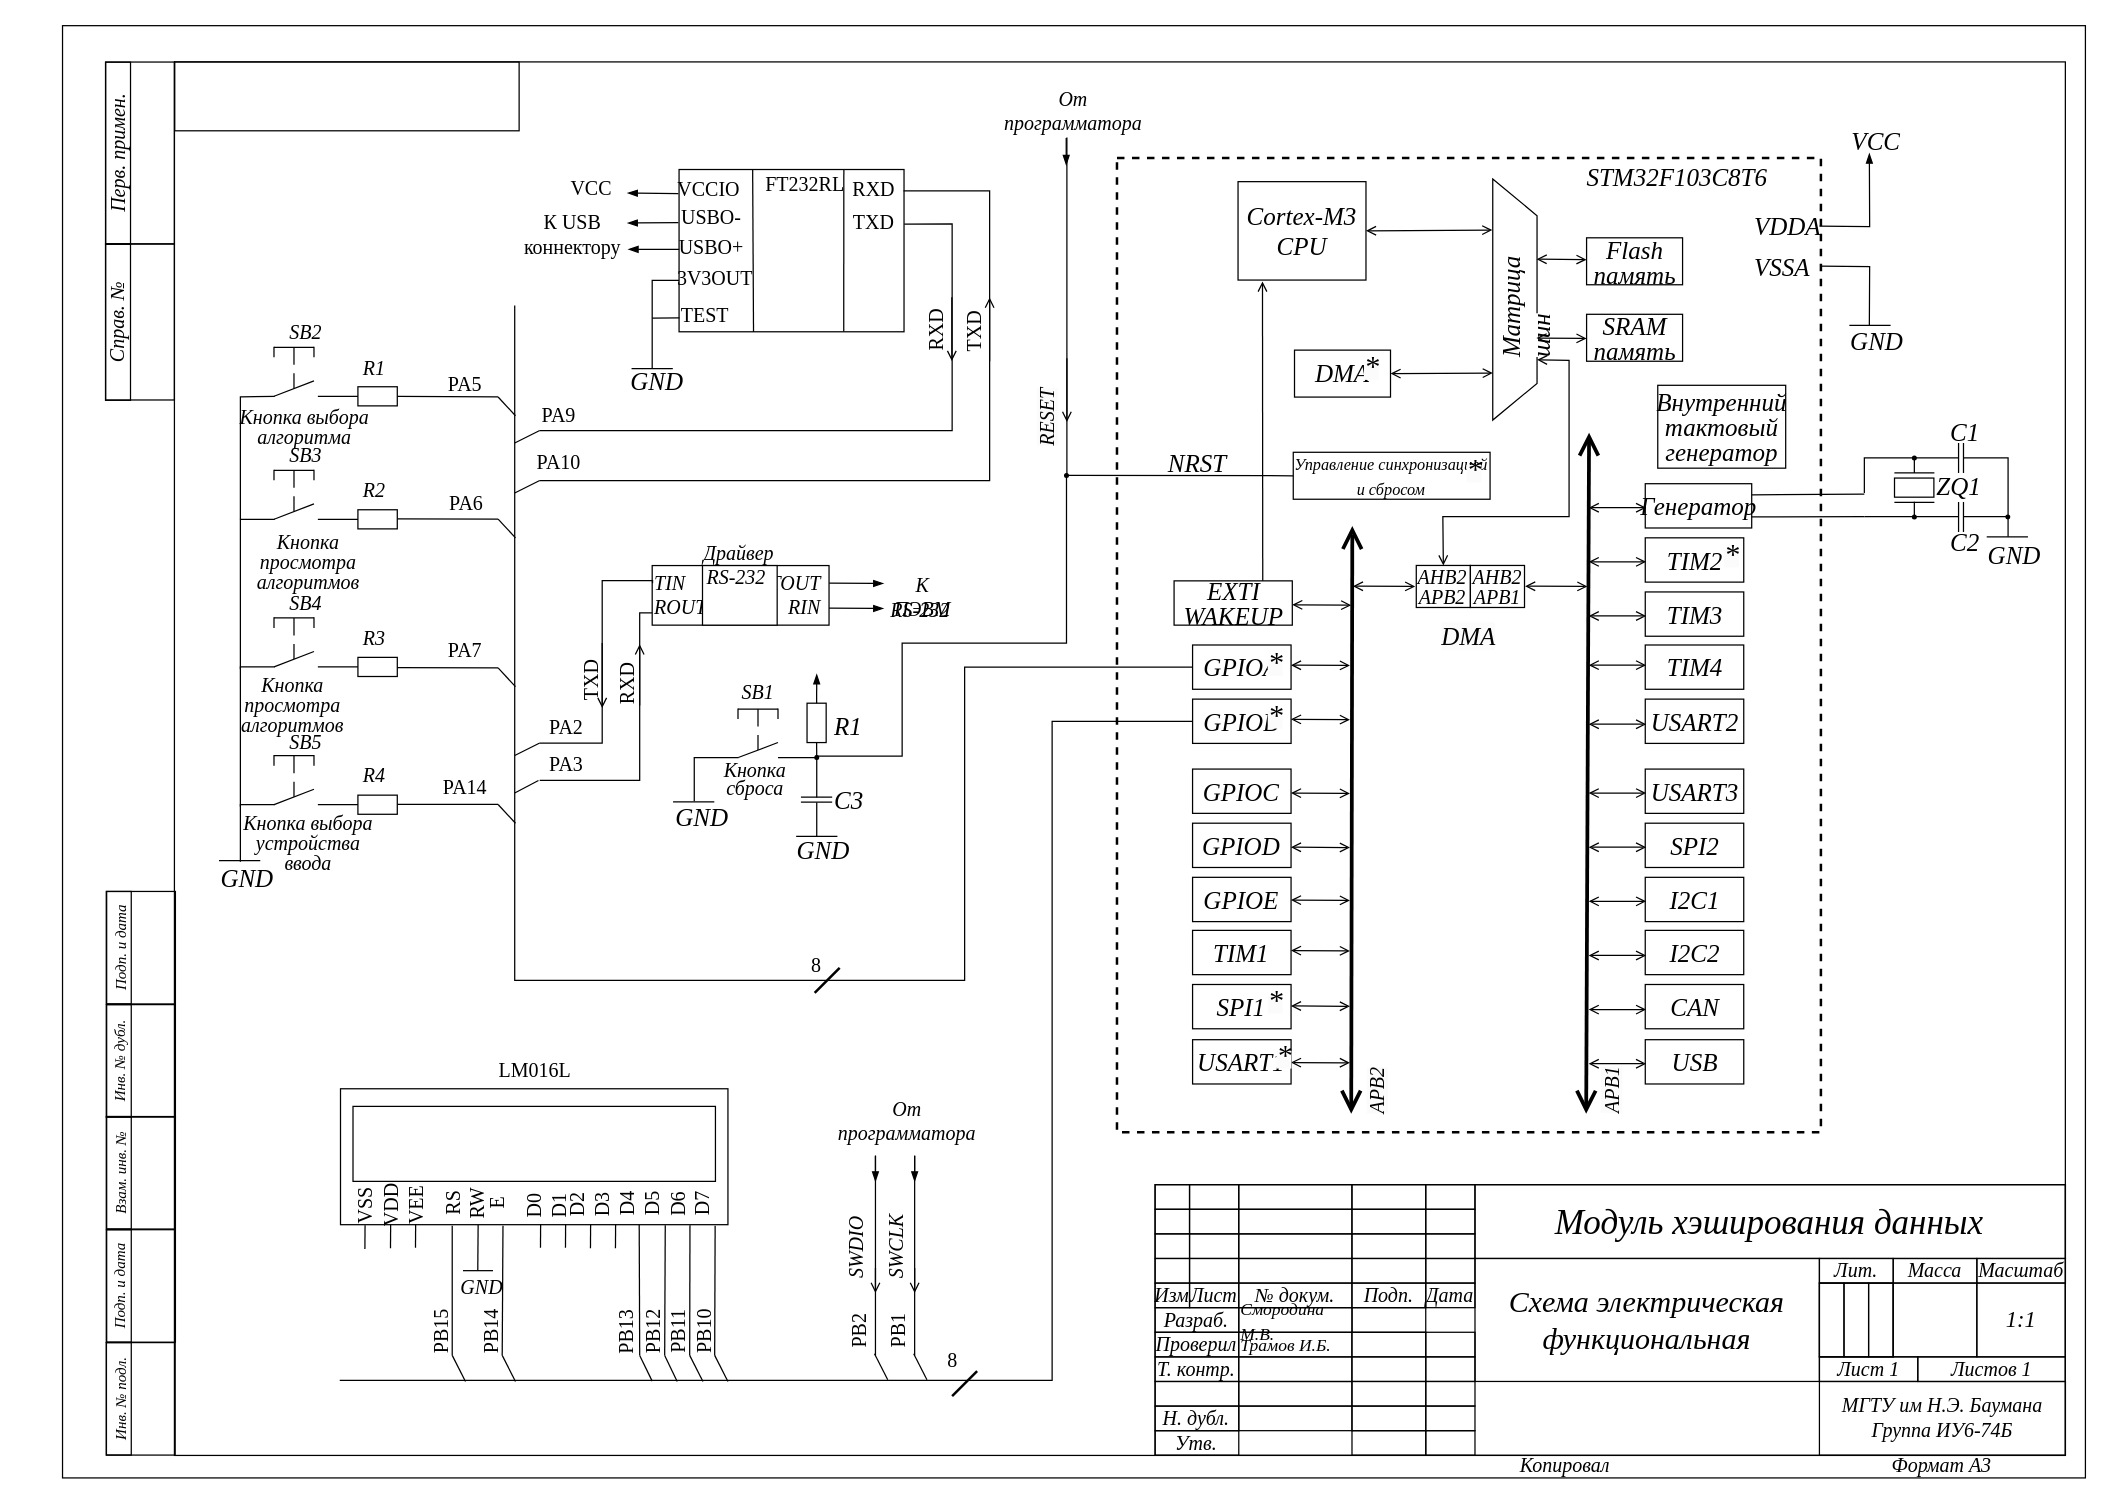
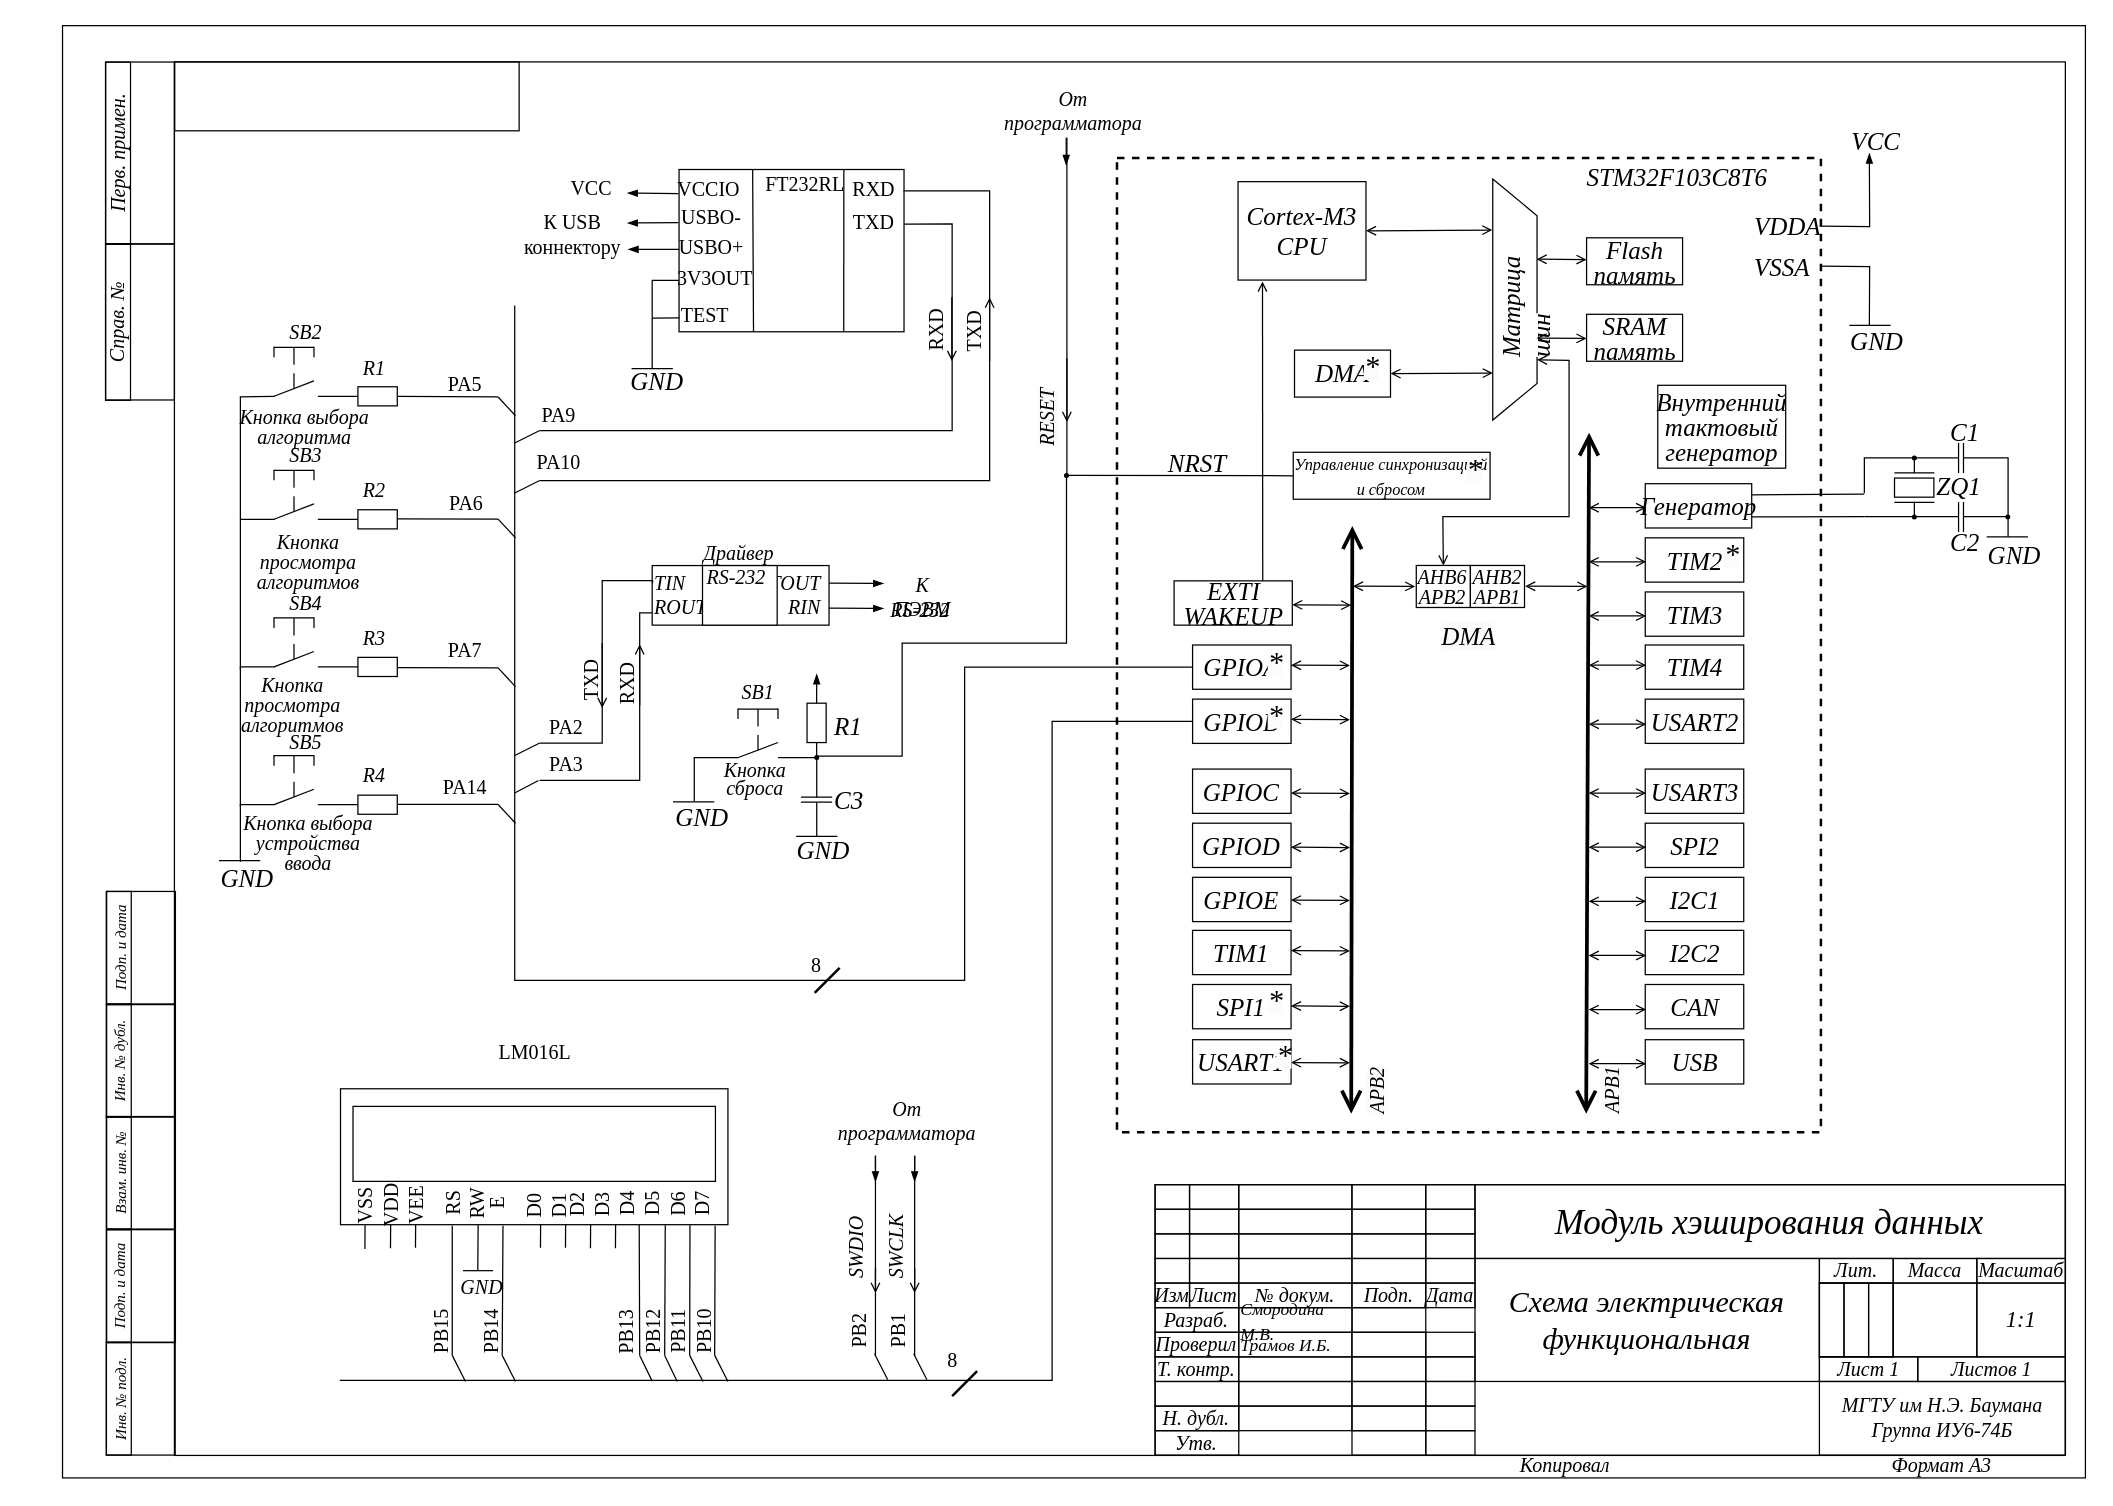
(1443, 587) -> (1443, 587)
(534, 1070) -> (534, 1051)
